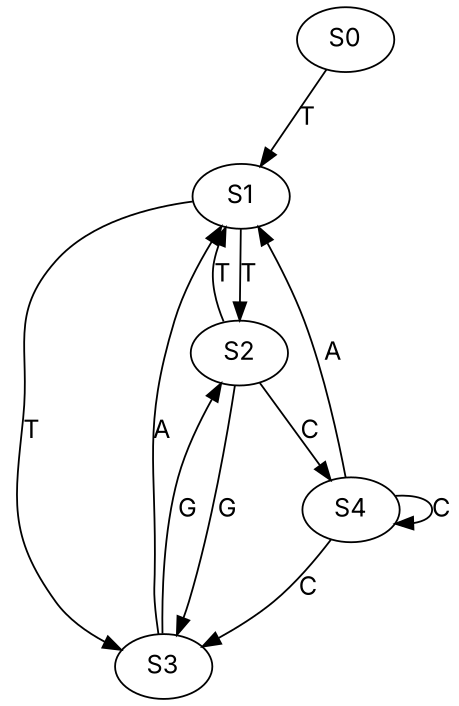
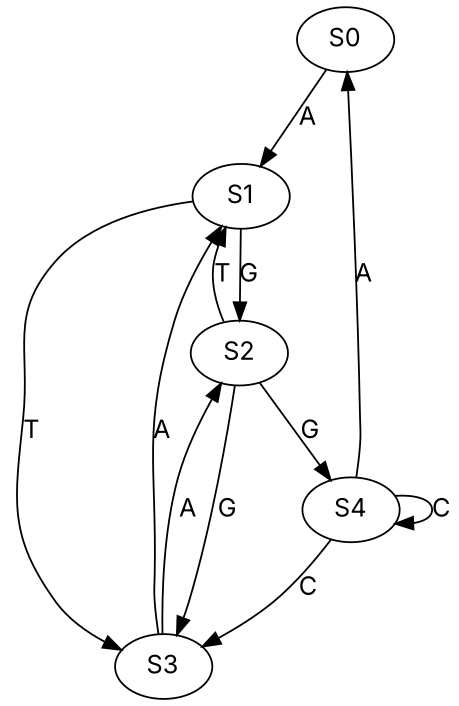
(308, 118) -> (308, 118)
(249, 275) -> (249, 275)
(316, 357) -> (356, 284)
(311, 431) -> (311, 431)
(188, 510) -> (188, 510)
